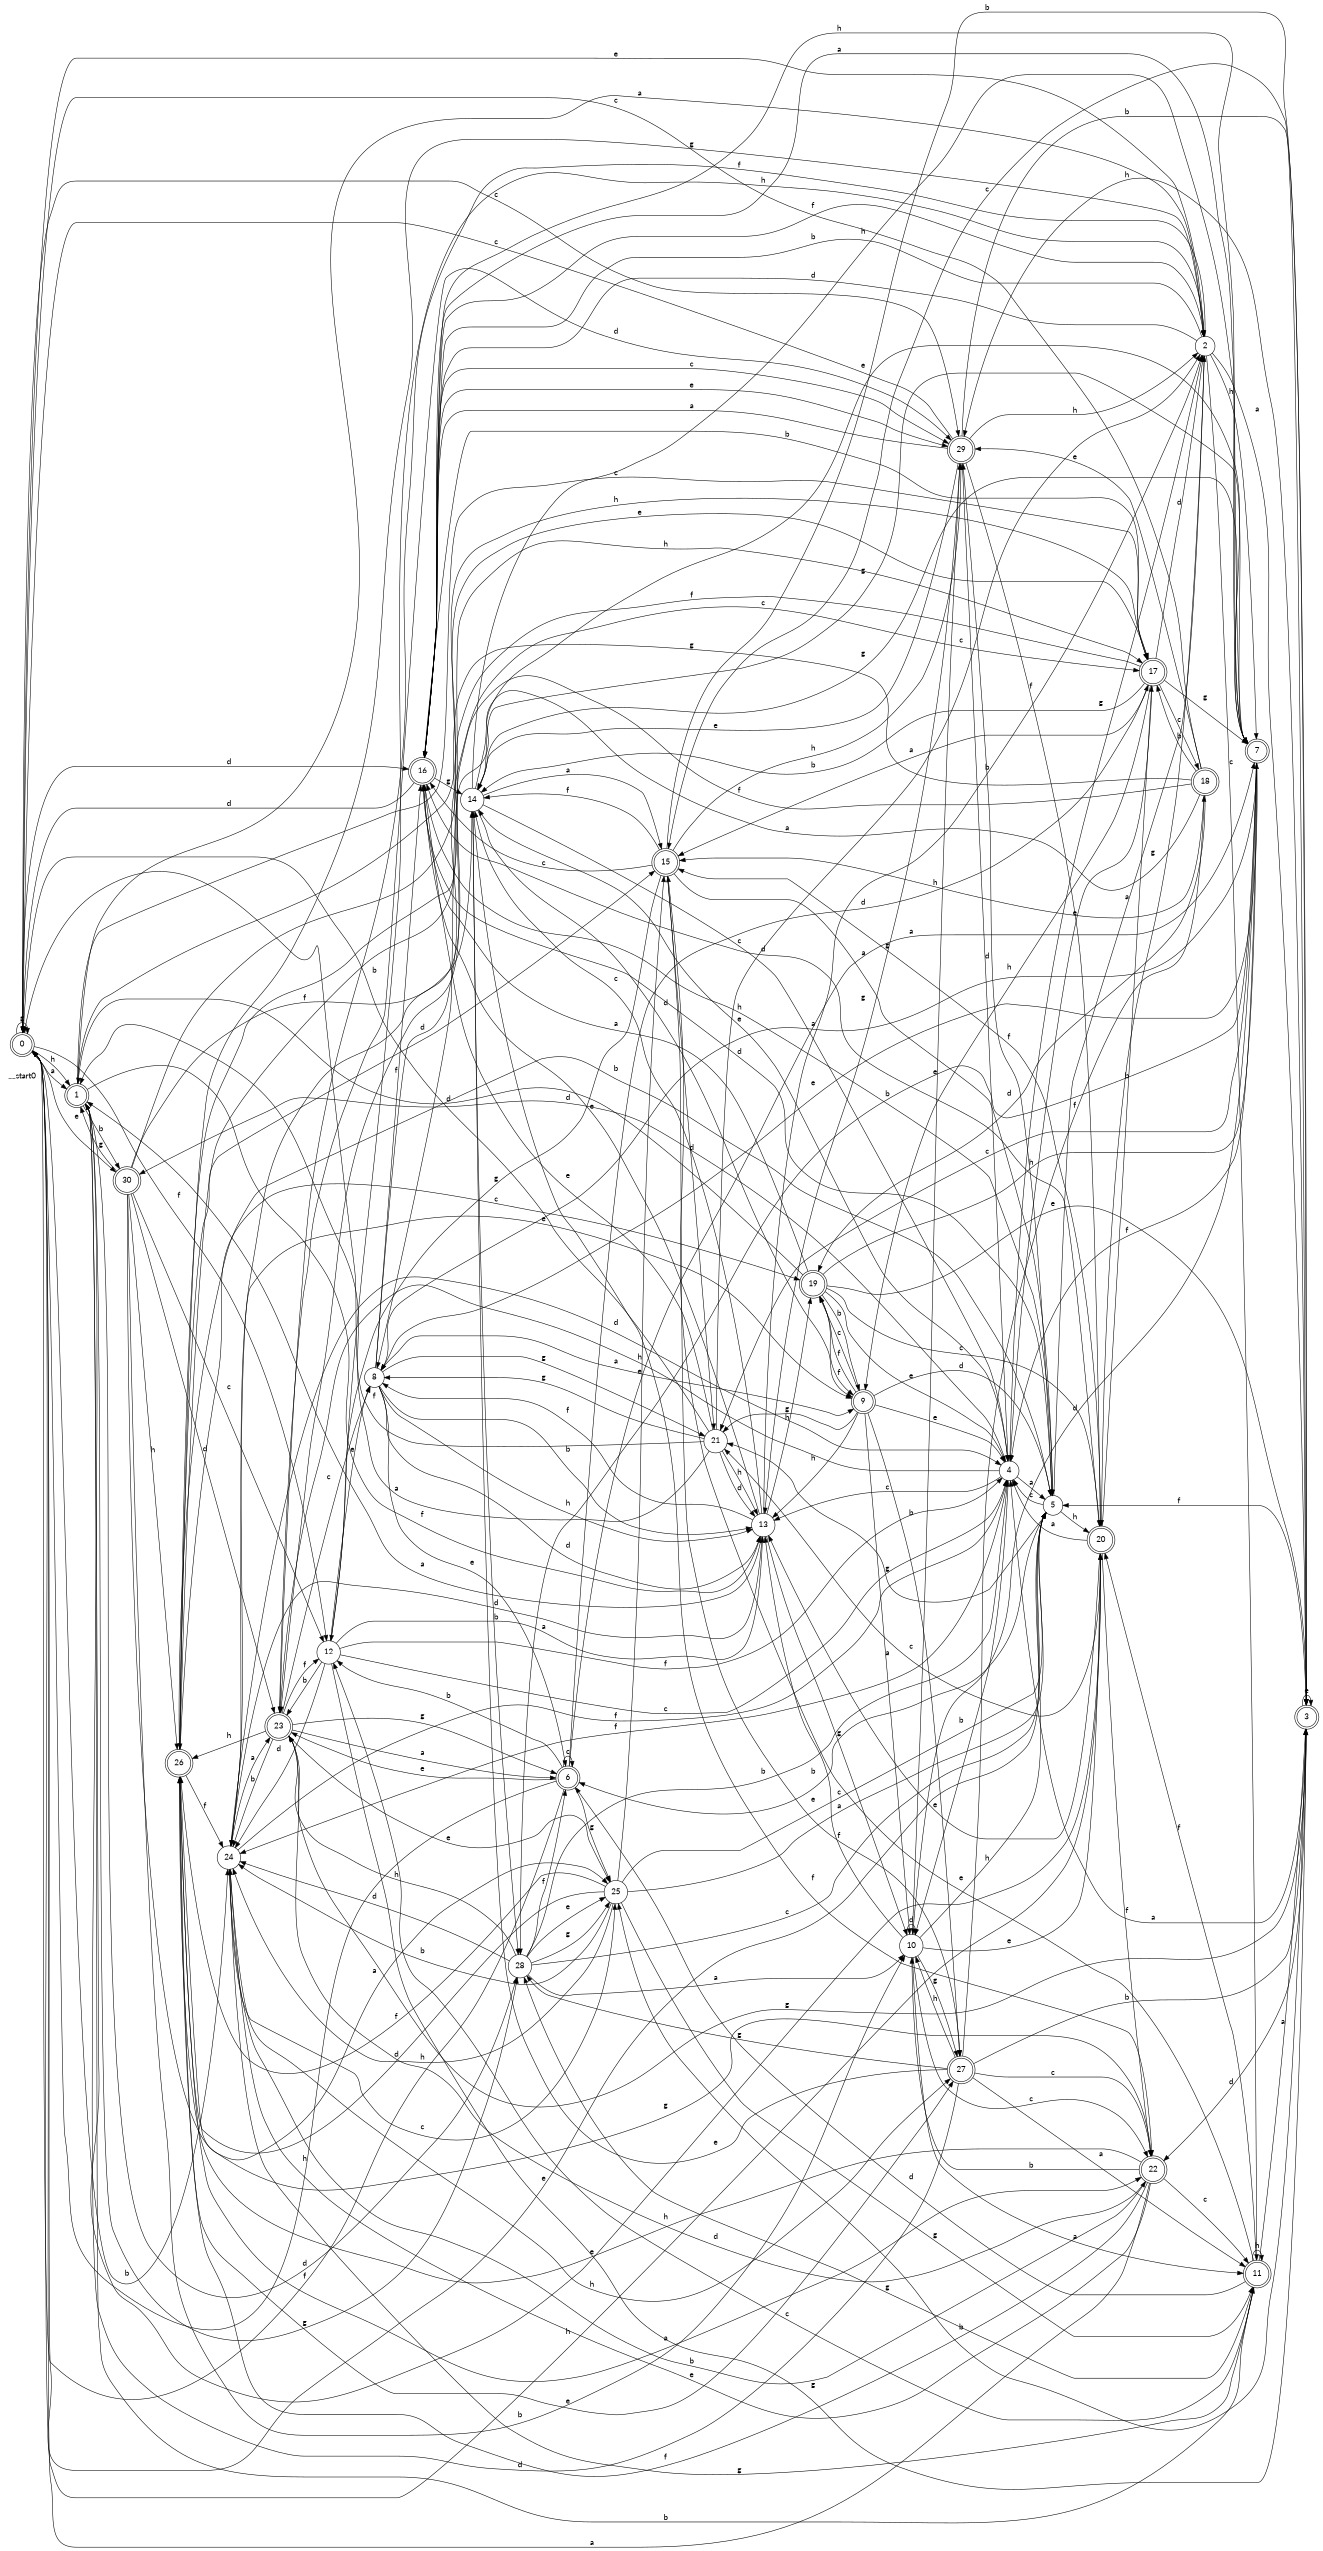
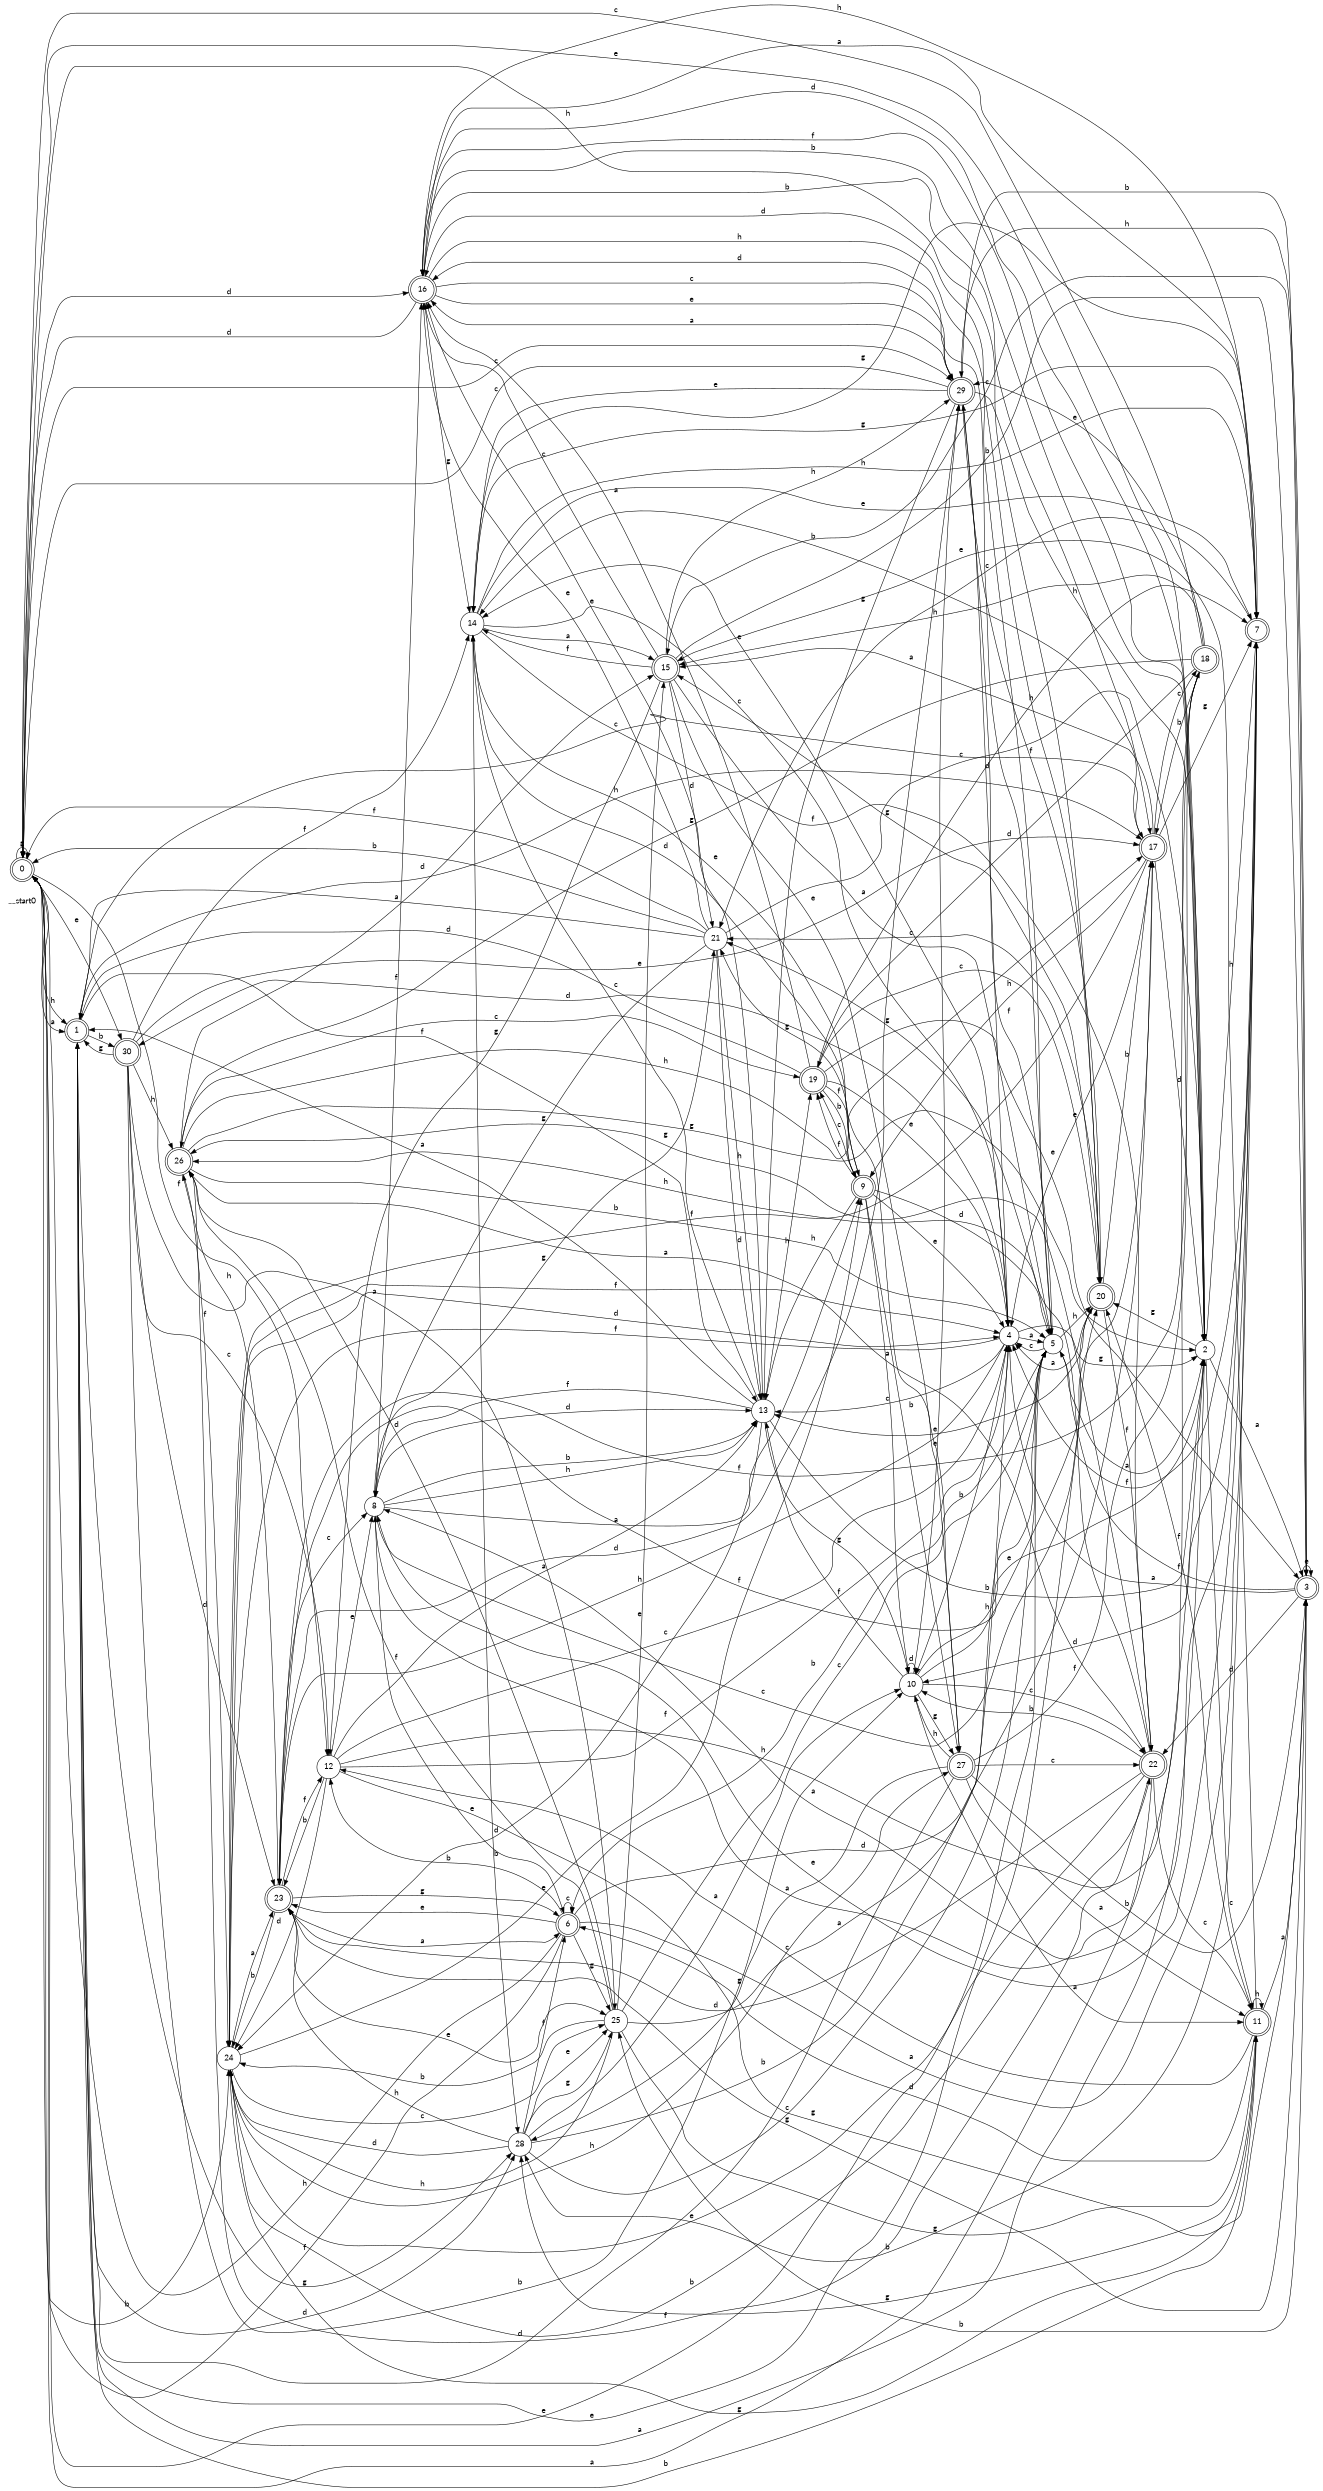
(394, 2393) -> none
